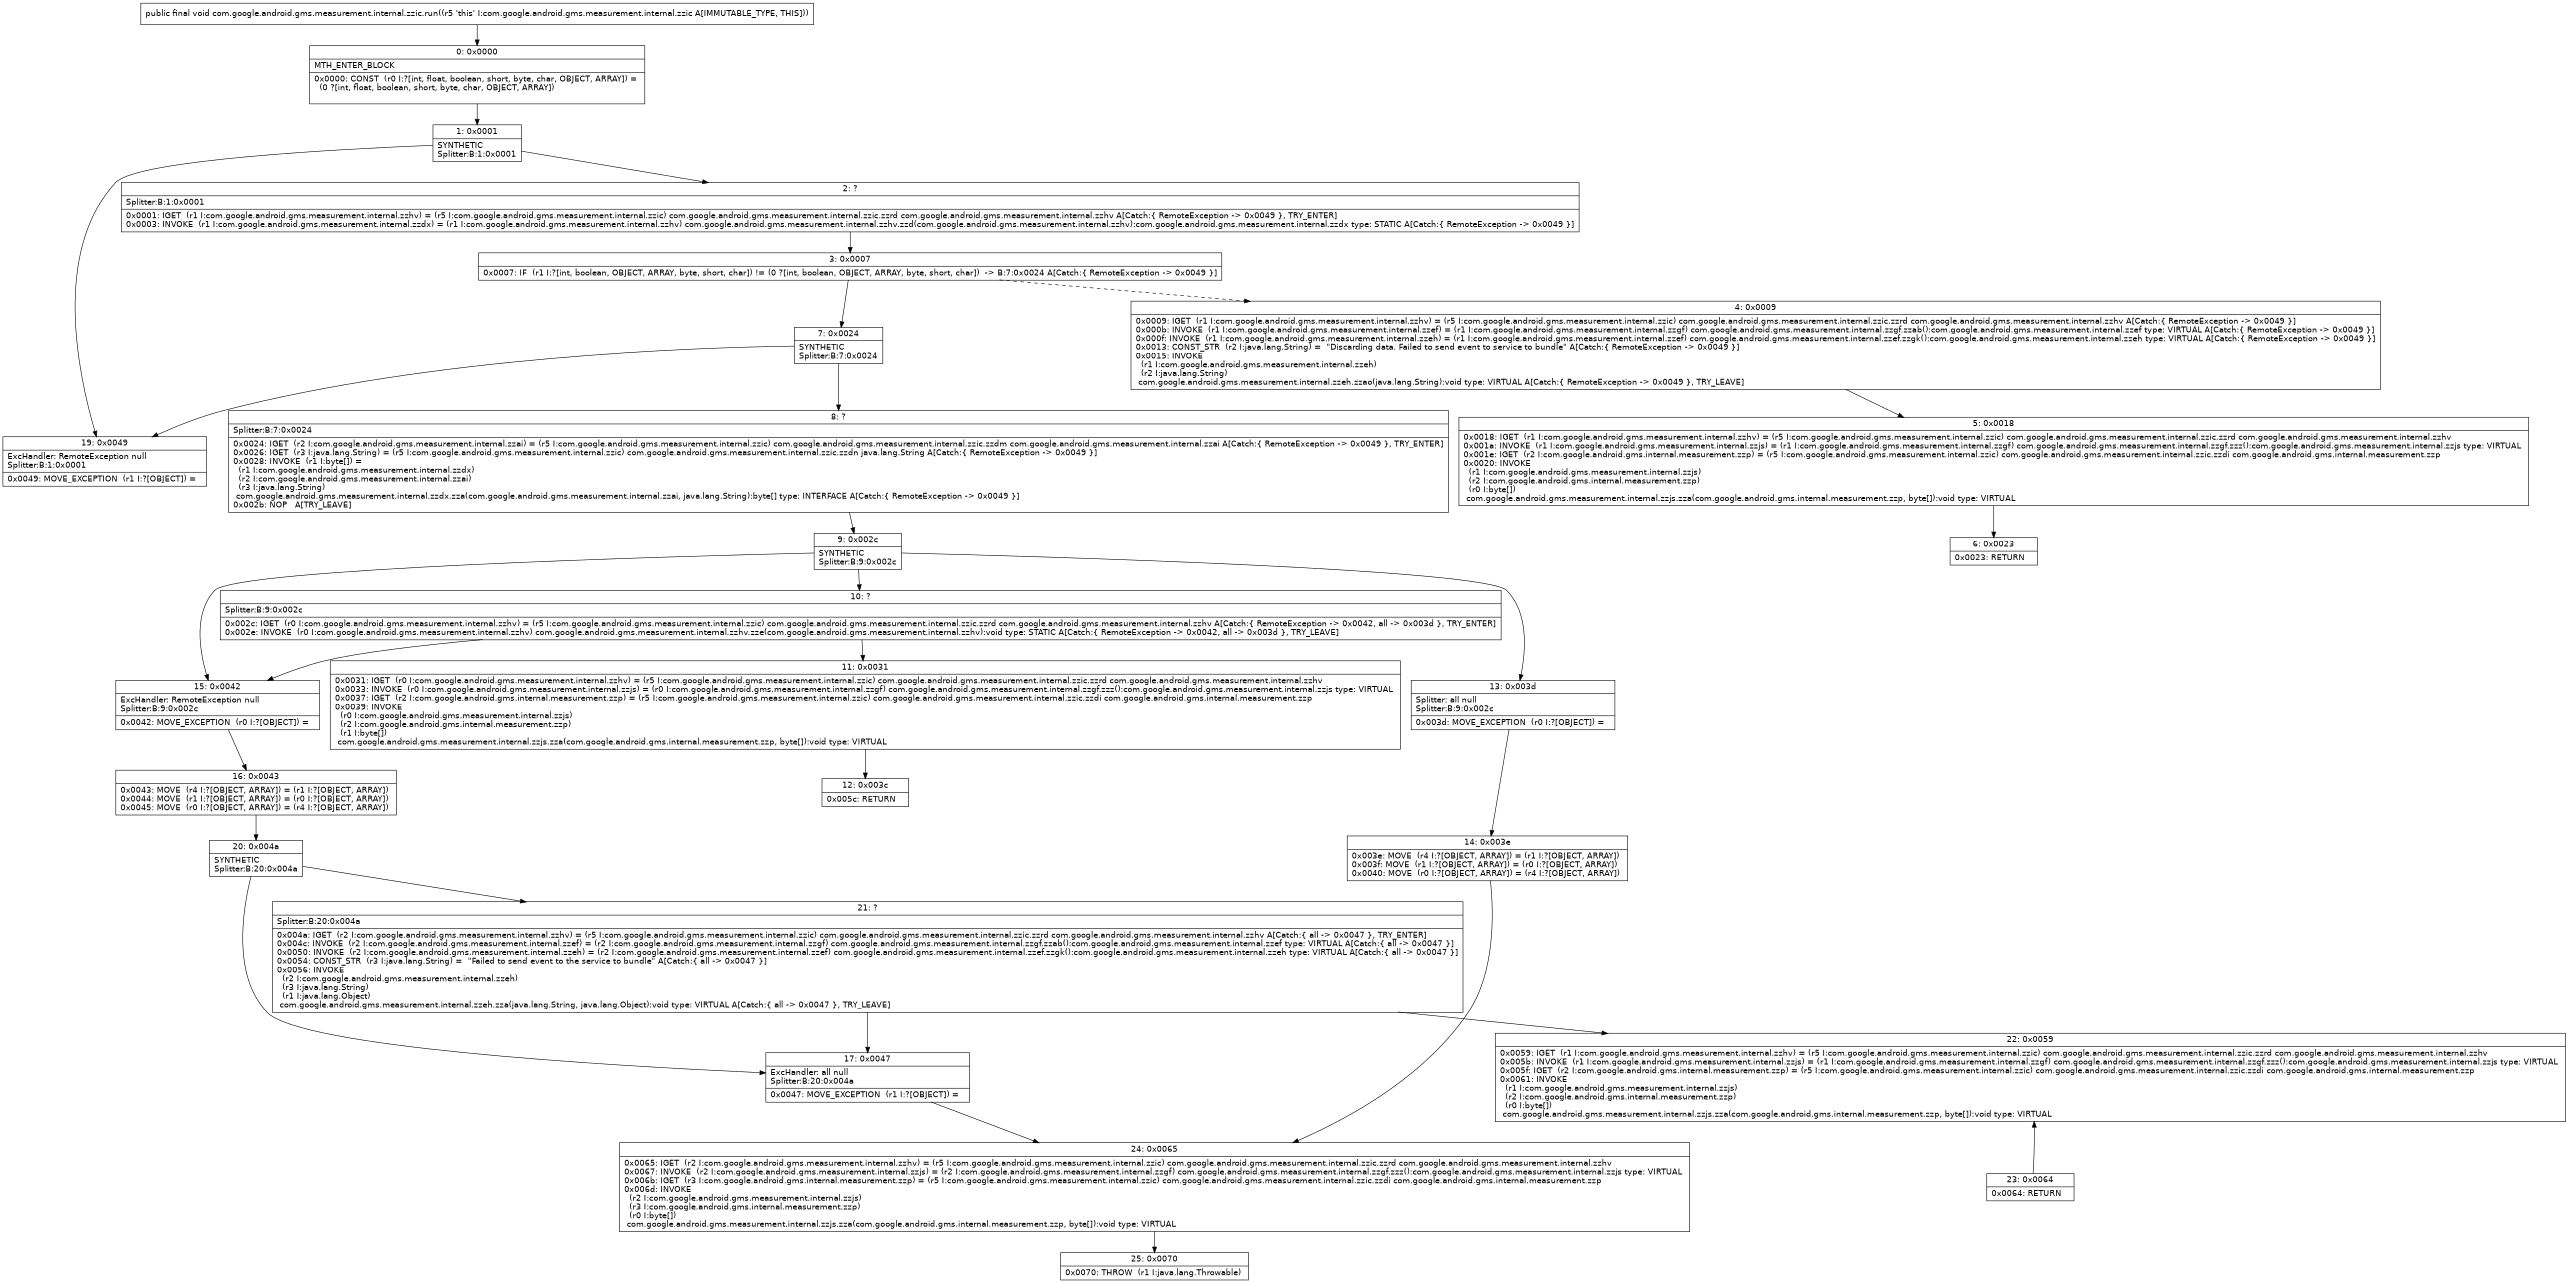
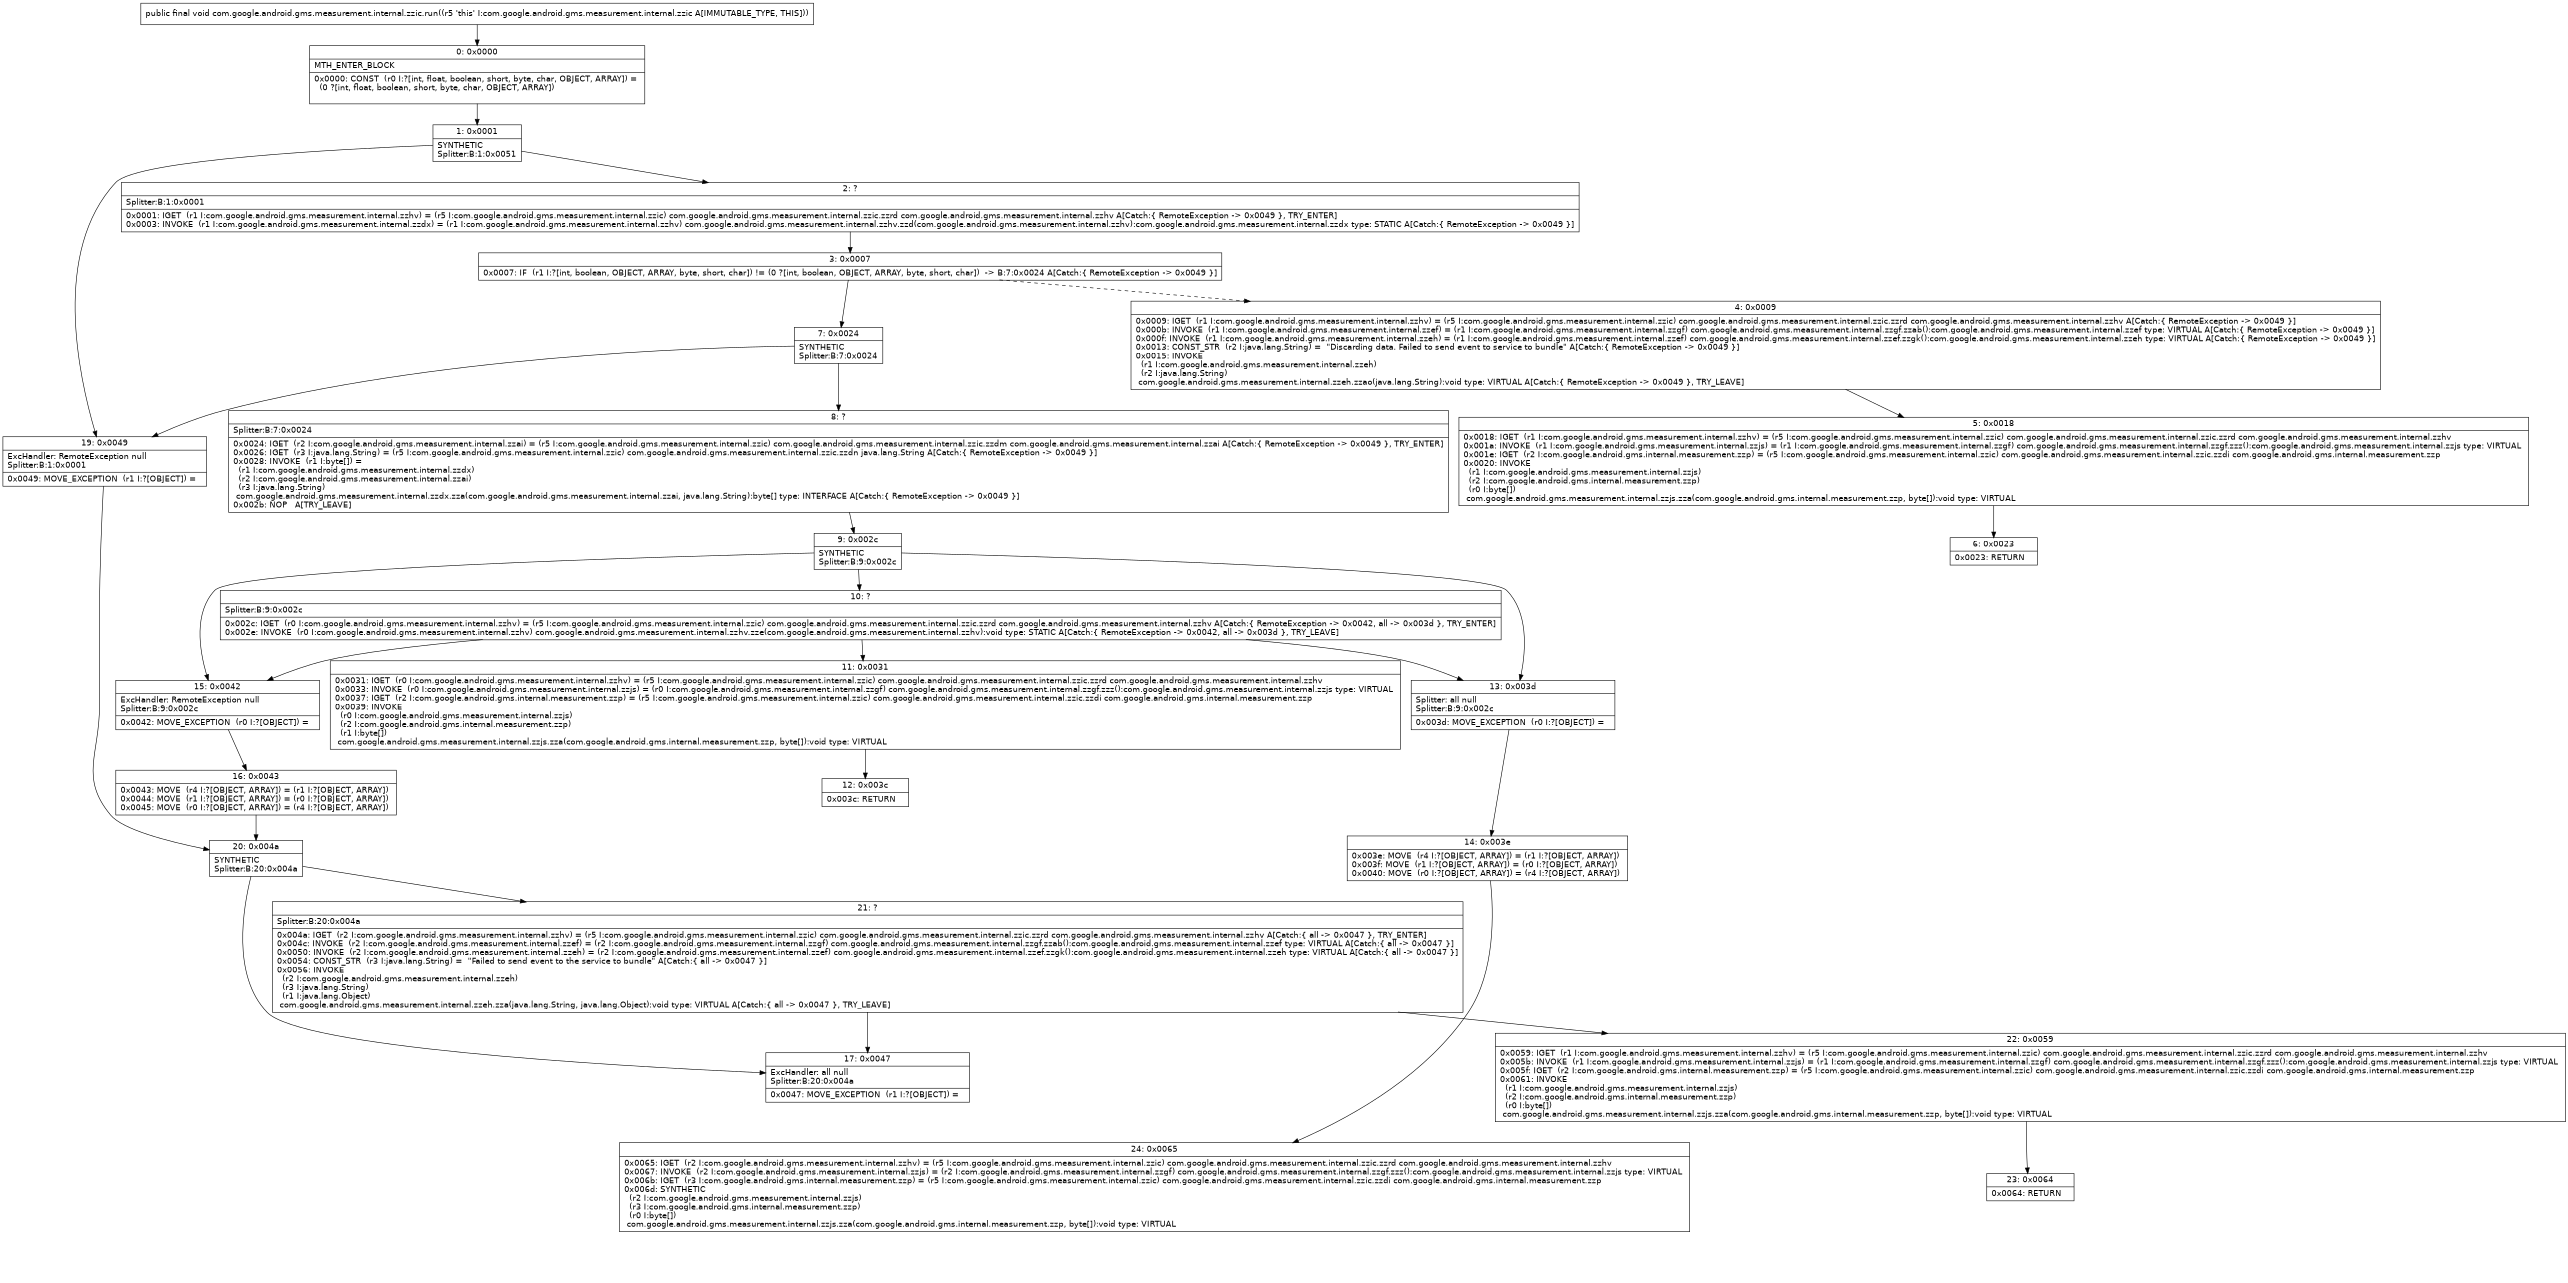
(477, 154) -> (477, 154)
none -> (1353, 652)
none -> (100, 703)
(865, 799) -> (865, 799)
(982, 1121) -> none
(2034, 1151) -> (2027, 1145)
(661, 1189) -> (668, 1189)
(1155, 1266) -> none
